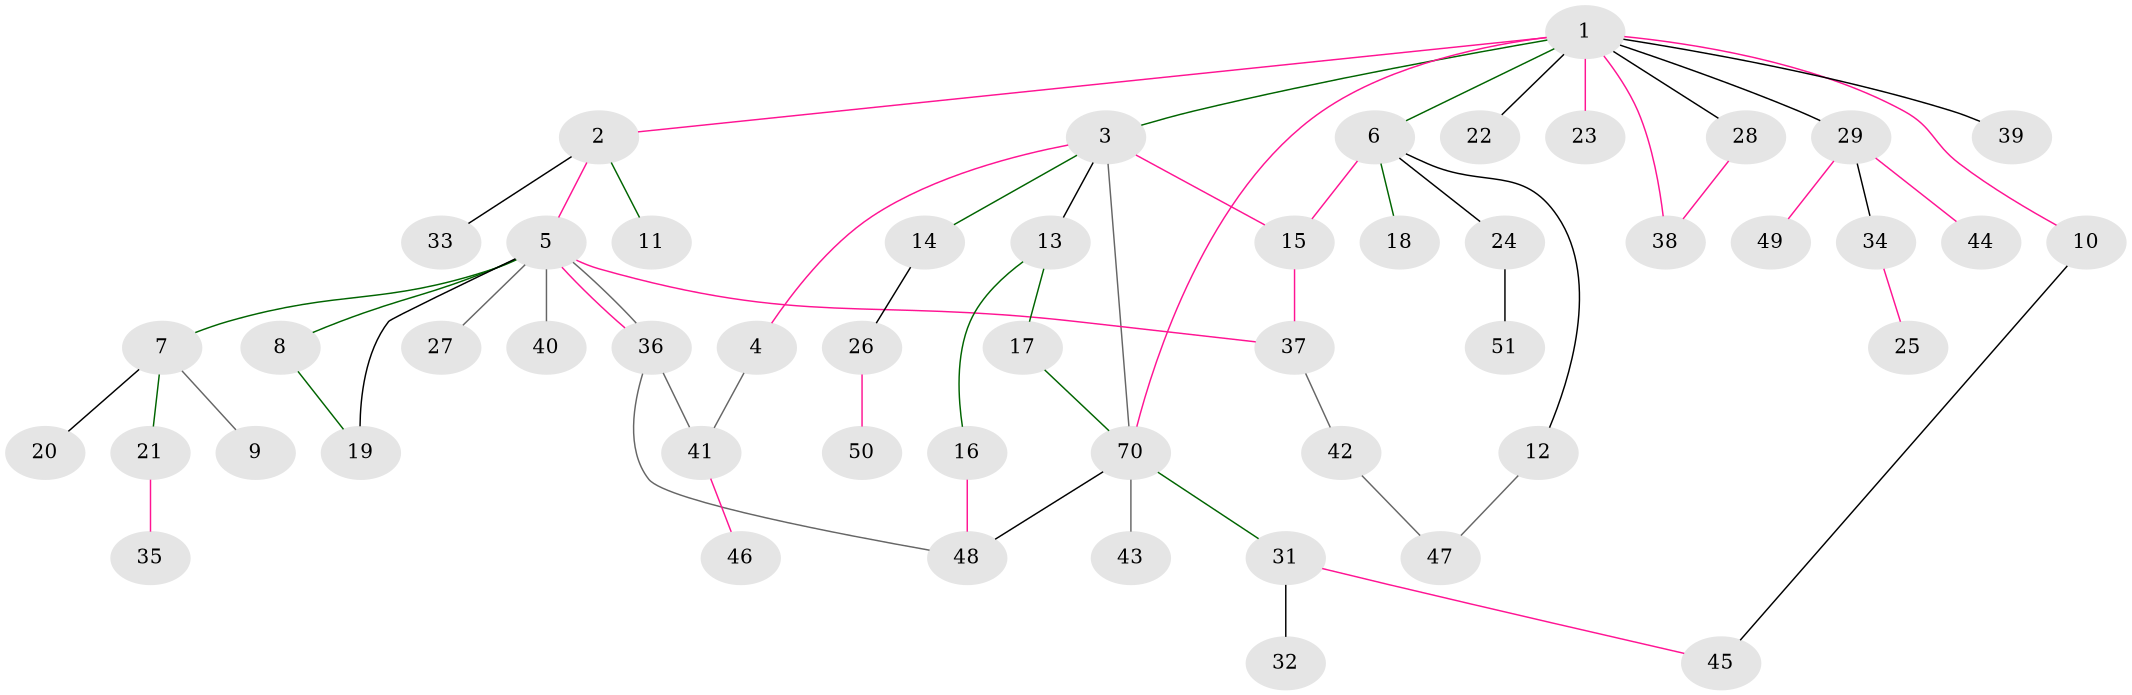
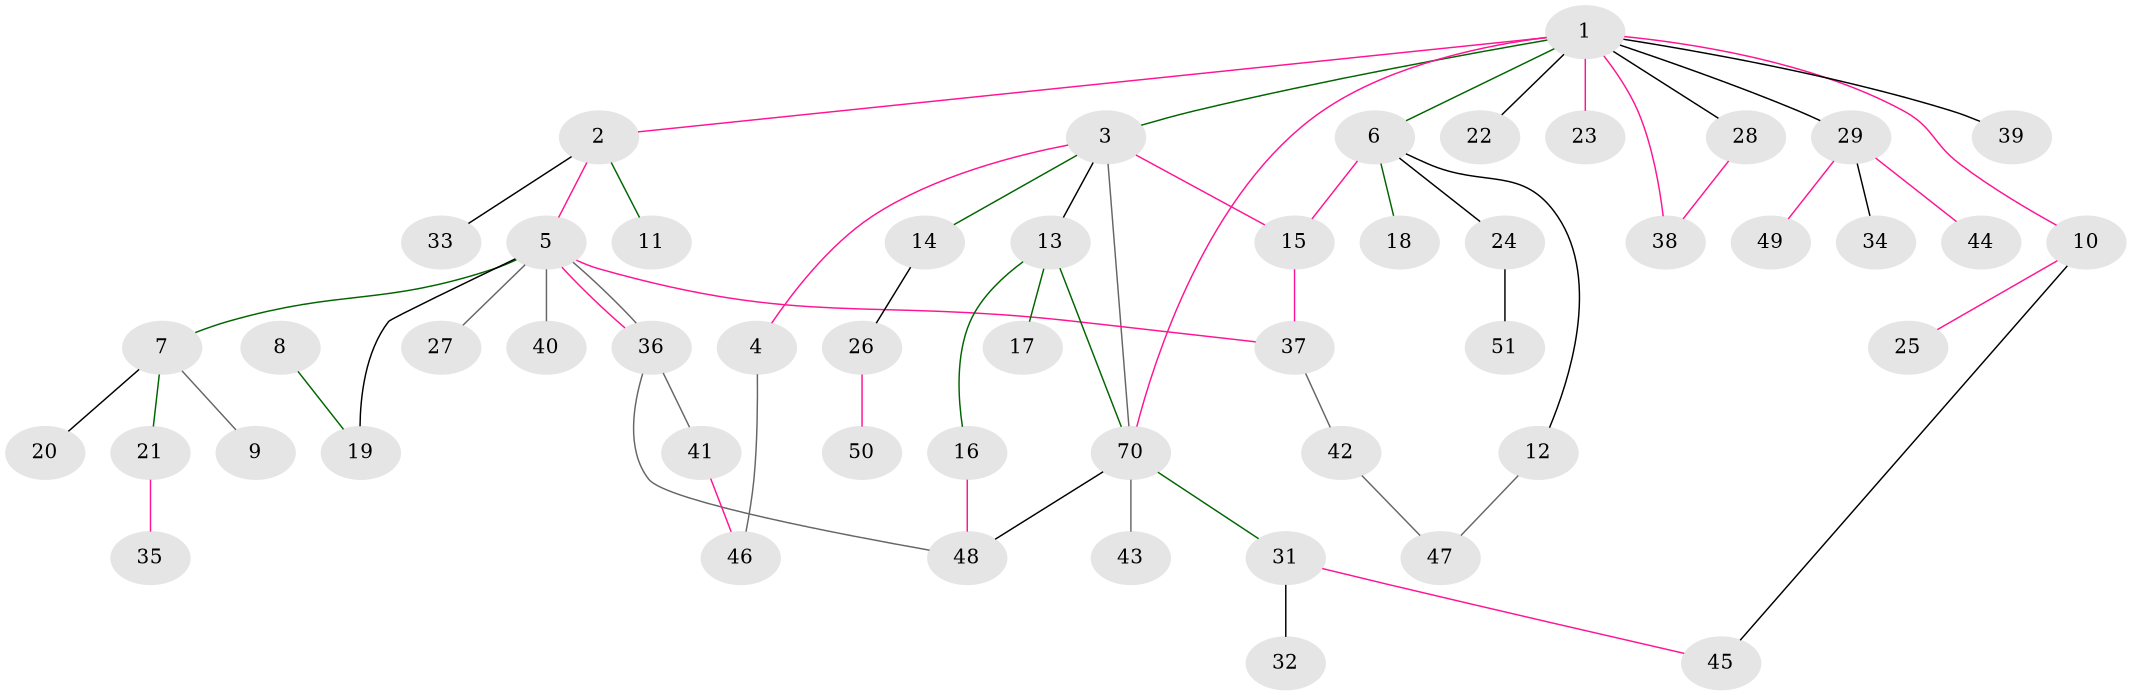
(1892, 295) -> (1997, 295)
(399, 301) -> none
(729, 400) -> (756, 453)
(1077, 400) -> (1091, 348)
